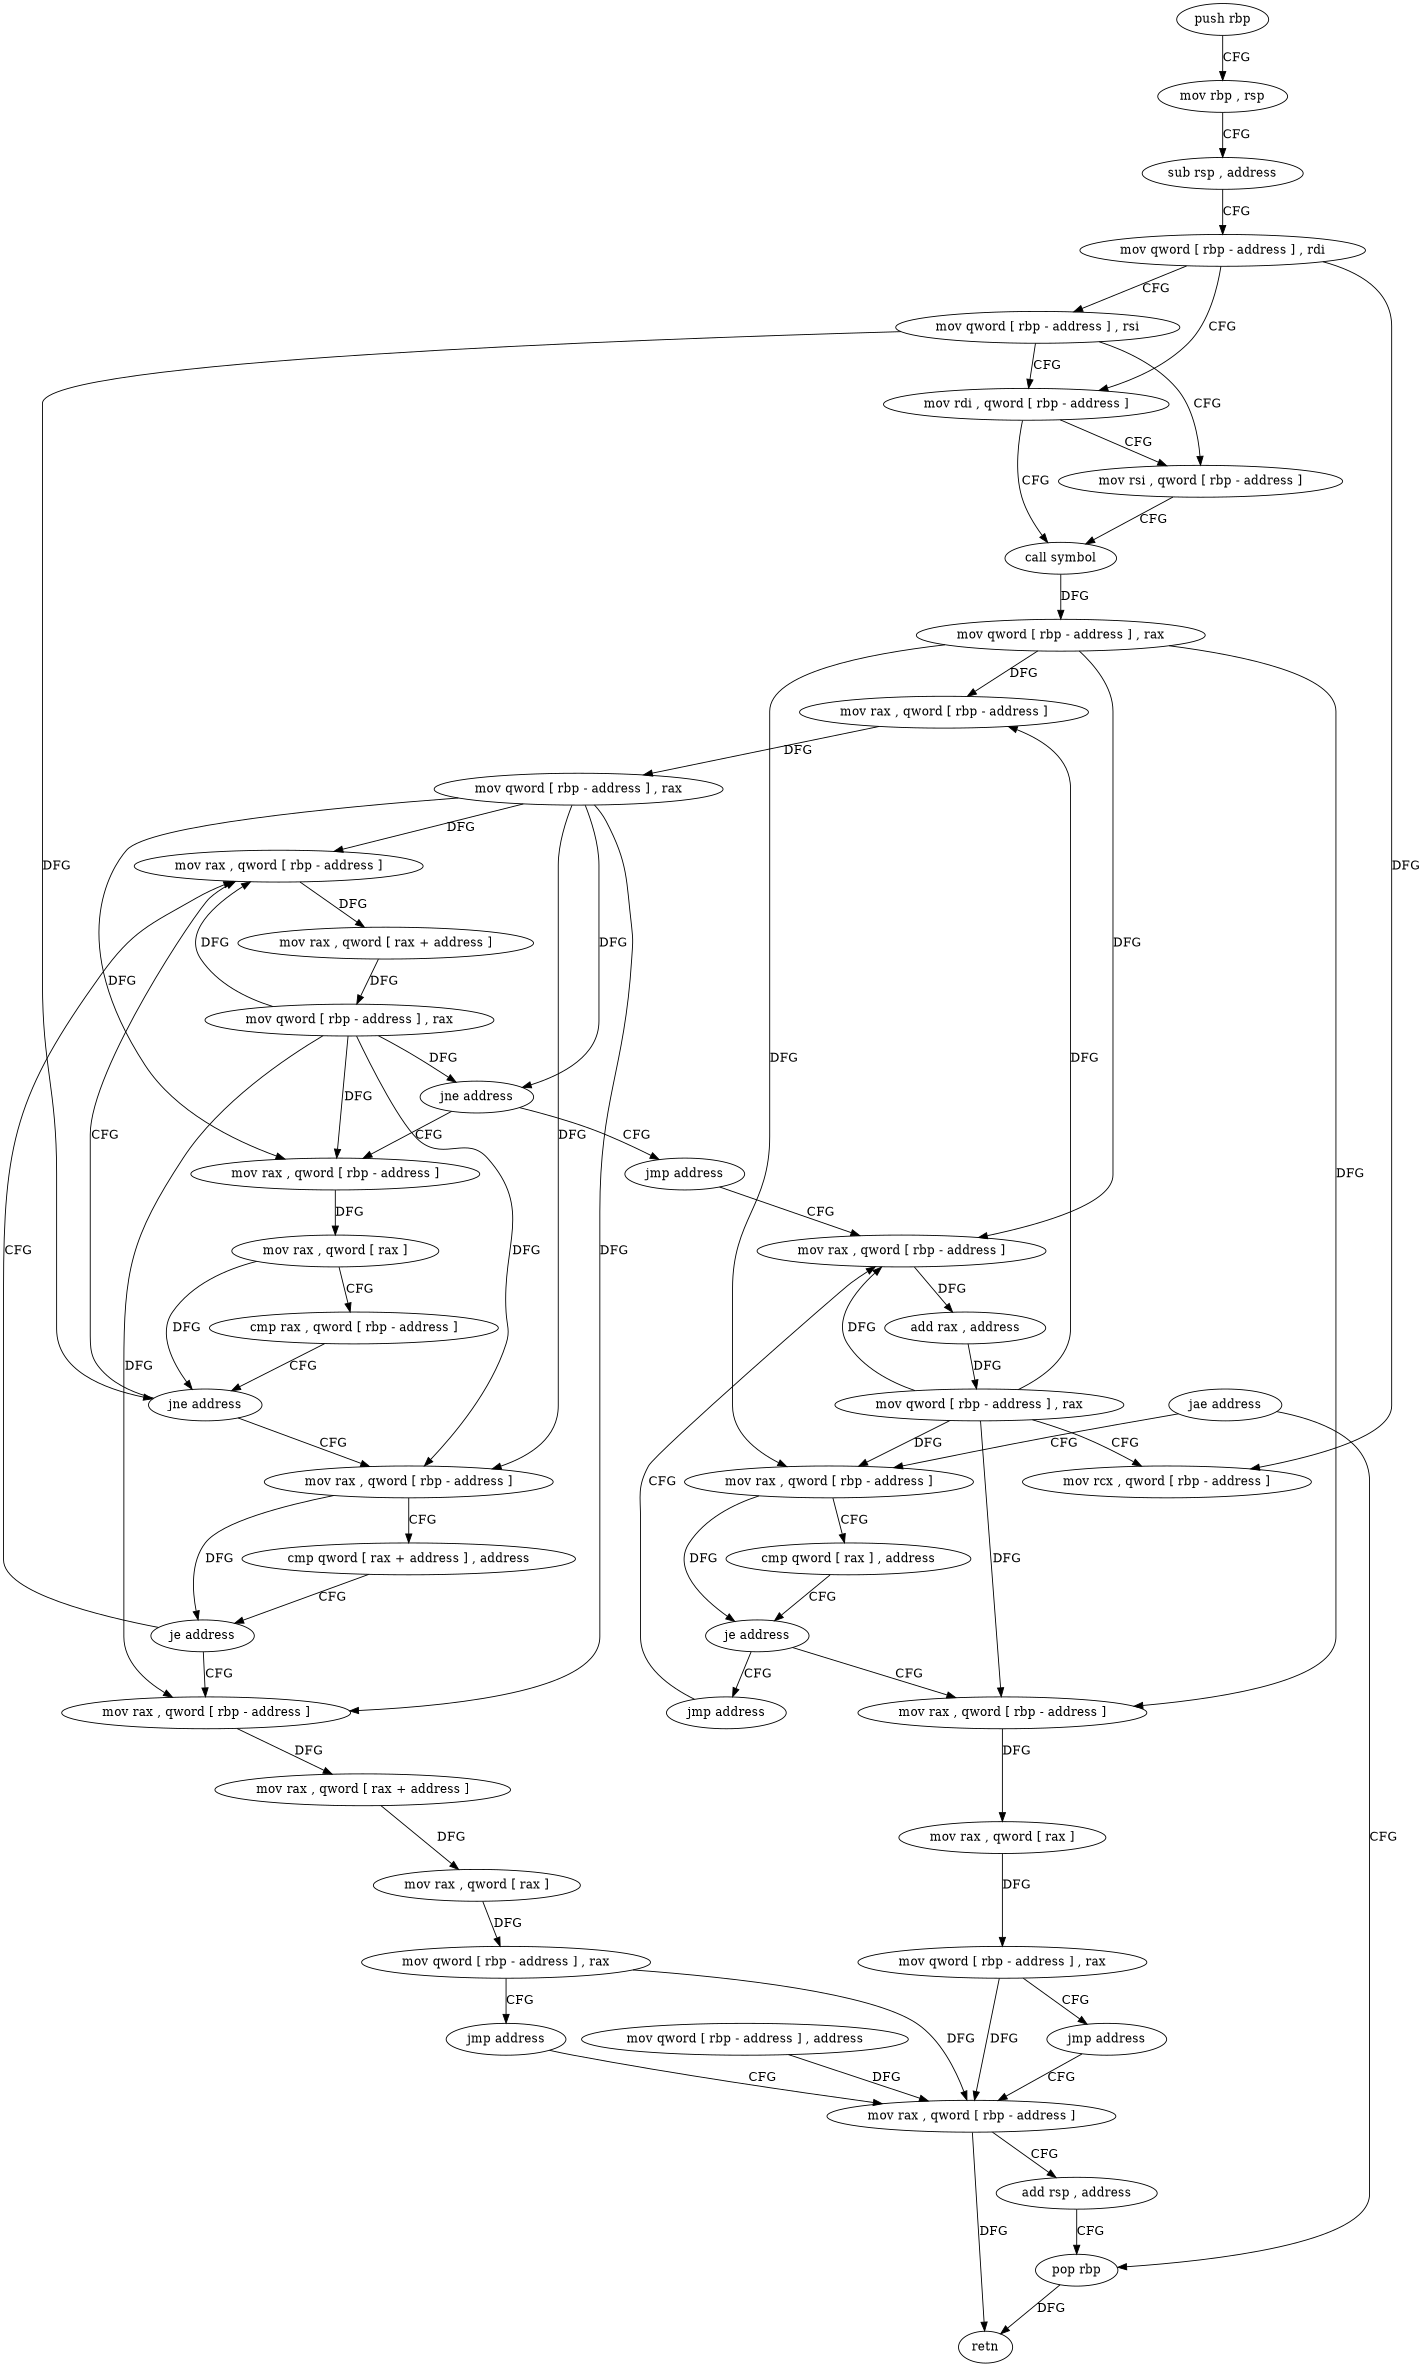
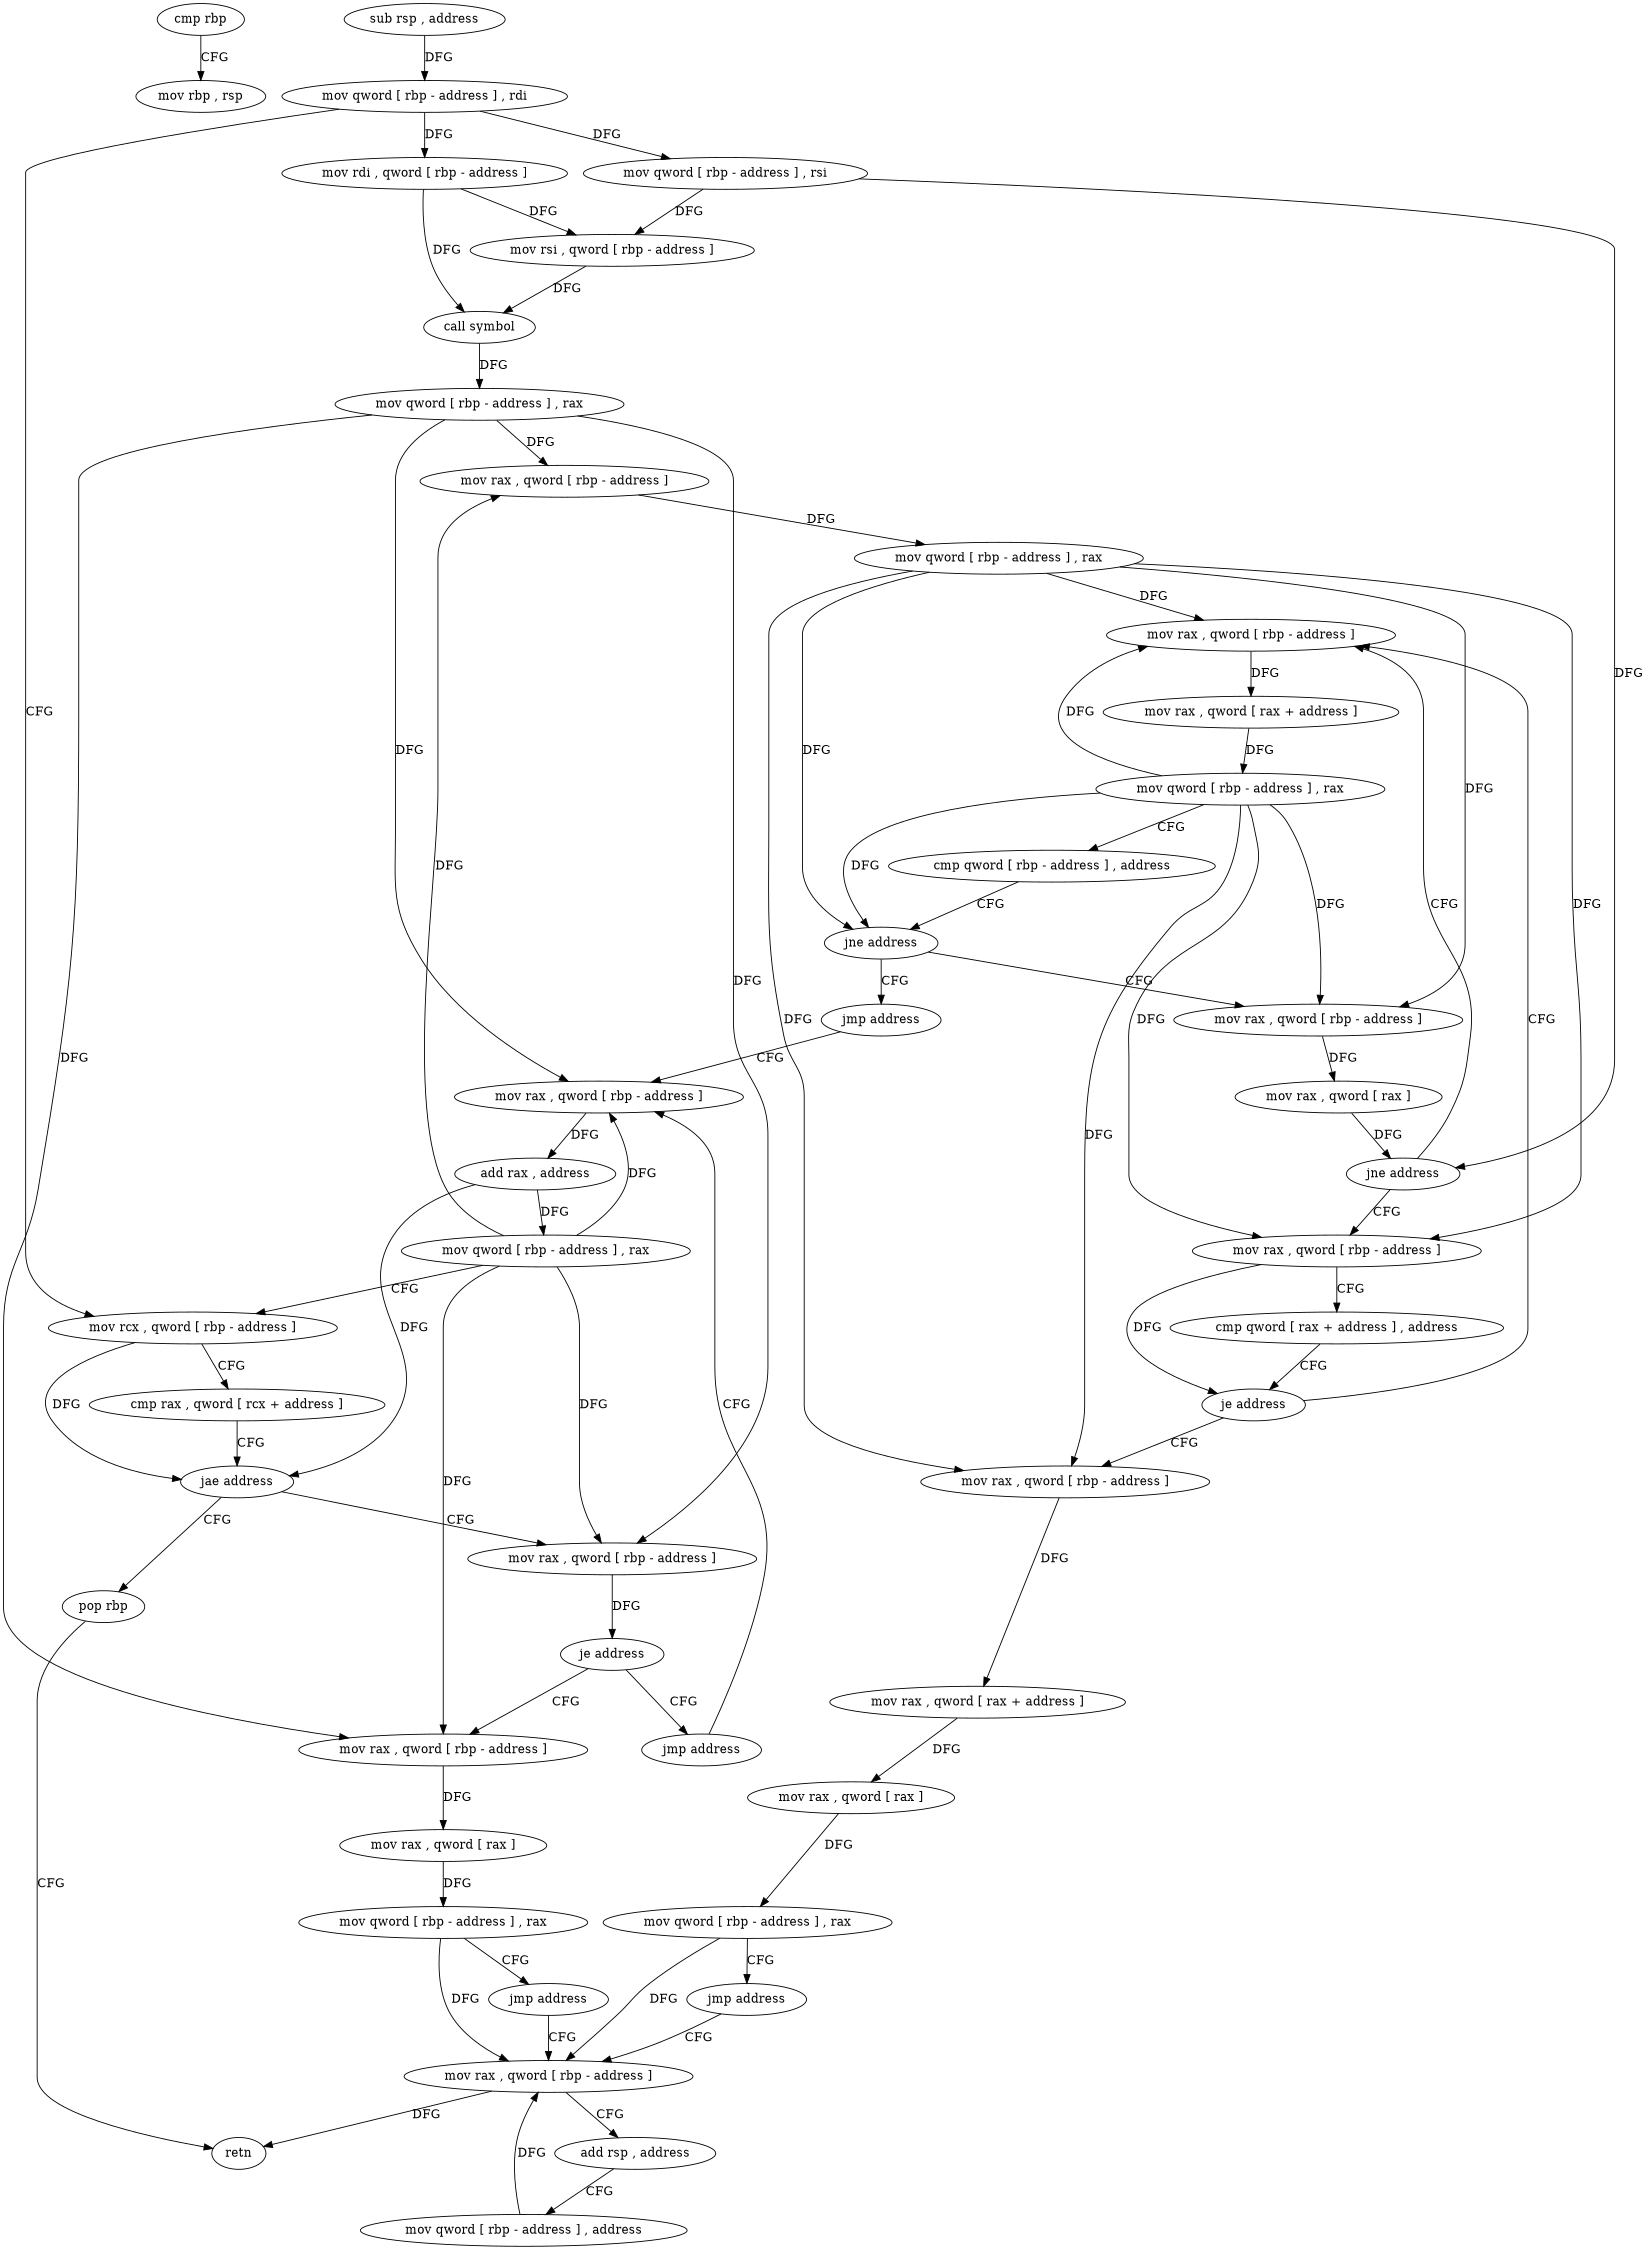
(1223, 19) -> (201, 19)
(1223, 130) -> none
(1237, 212) -> (439, 58)
(1156, 289) -> (607, 135)
(1223, 327) -> (439, 135)
(1033, 361) -> none
(1208, 404) -> (690, 212)
(1139, 443) -> (544, 212)
(1036, 481) -> (447, 250)
(1154, 520) -> (568, 289)
none -> (1052, 866)
(1406, 866) -> (40, 712)
(354, 1328) -> none
none -> (396, 1334)
none -> (237, 1405)
none -> (54, 1422)
(848, 1559) -> none
(1077, 2227) -> (584, 2189)
(1051, 2309) -> (51, 1884)
